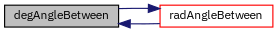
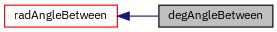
(145, 24) -> none
